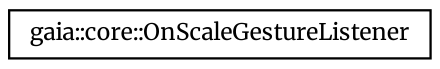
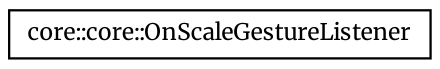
(220, 34) -> (220, 34)
